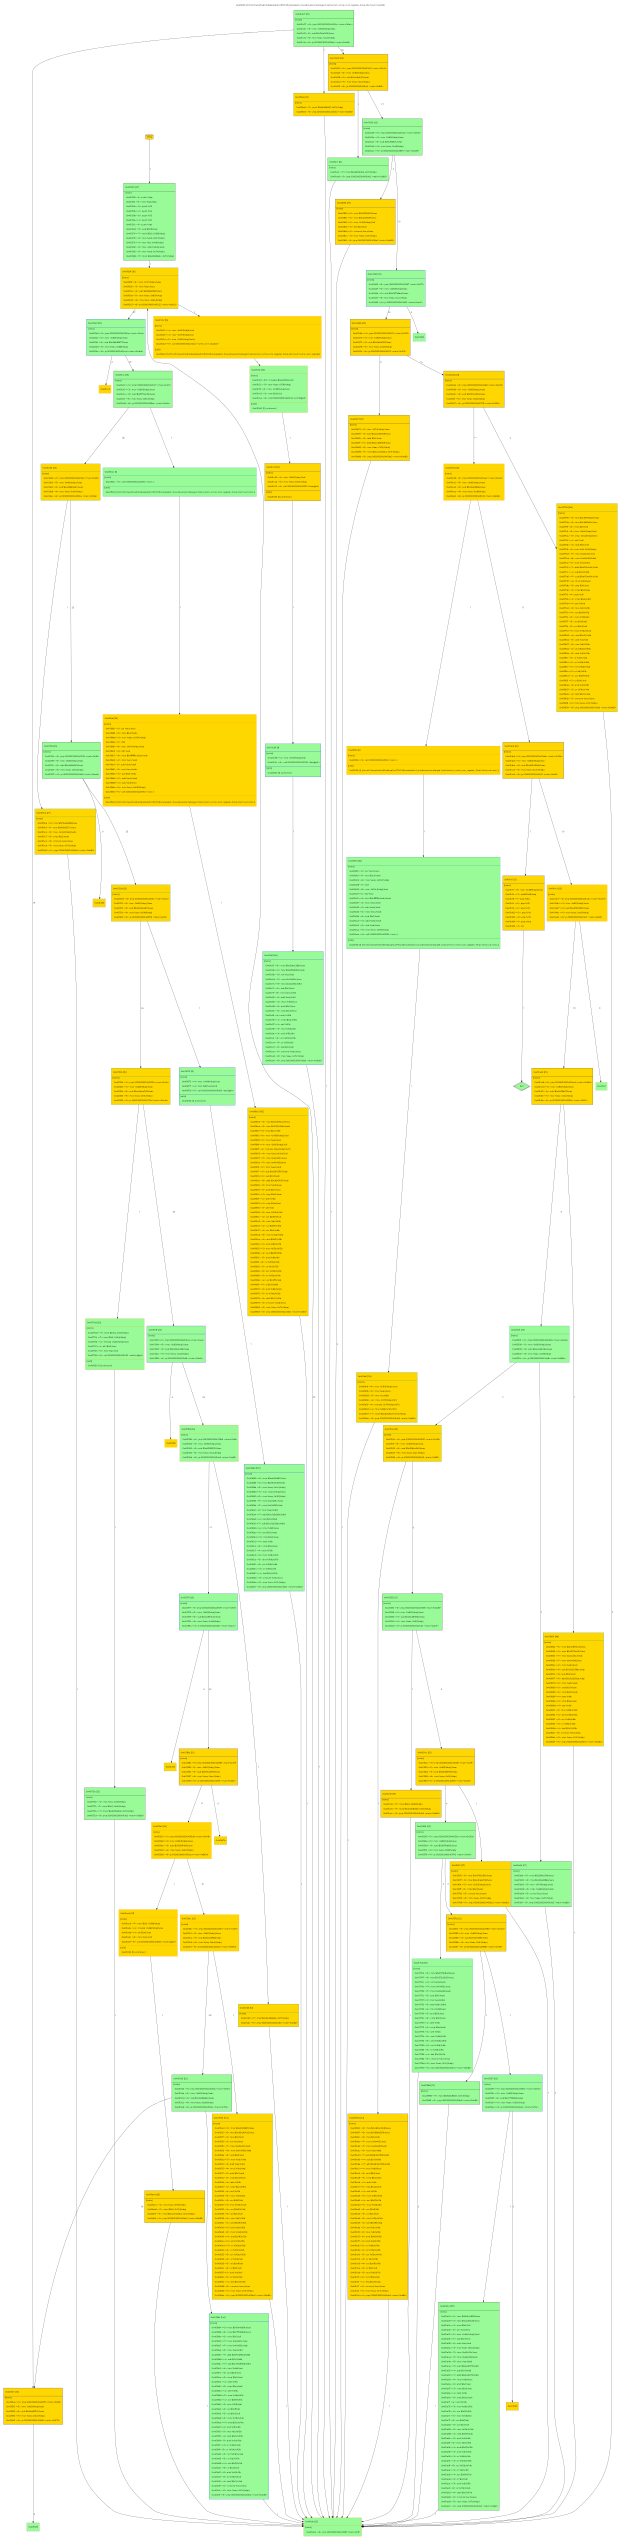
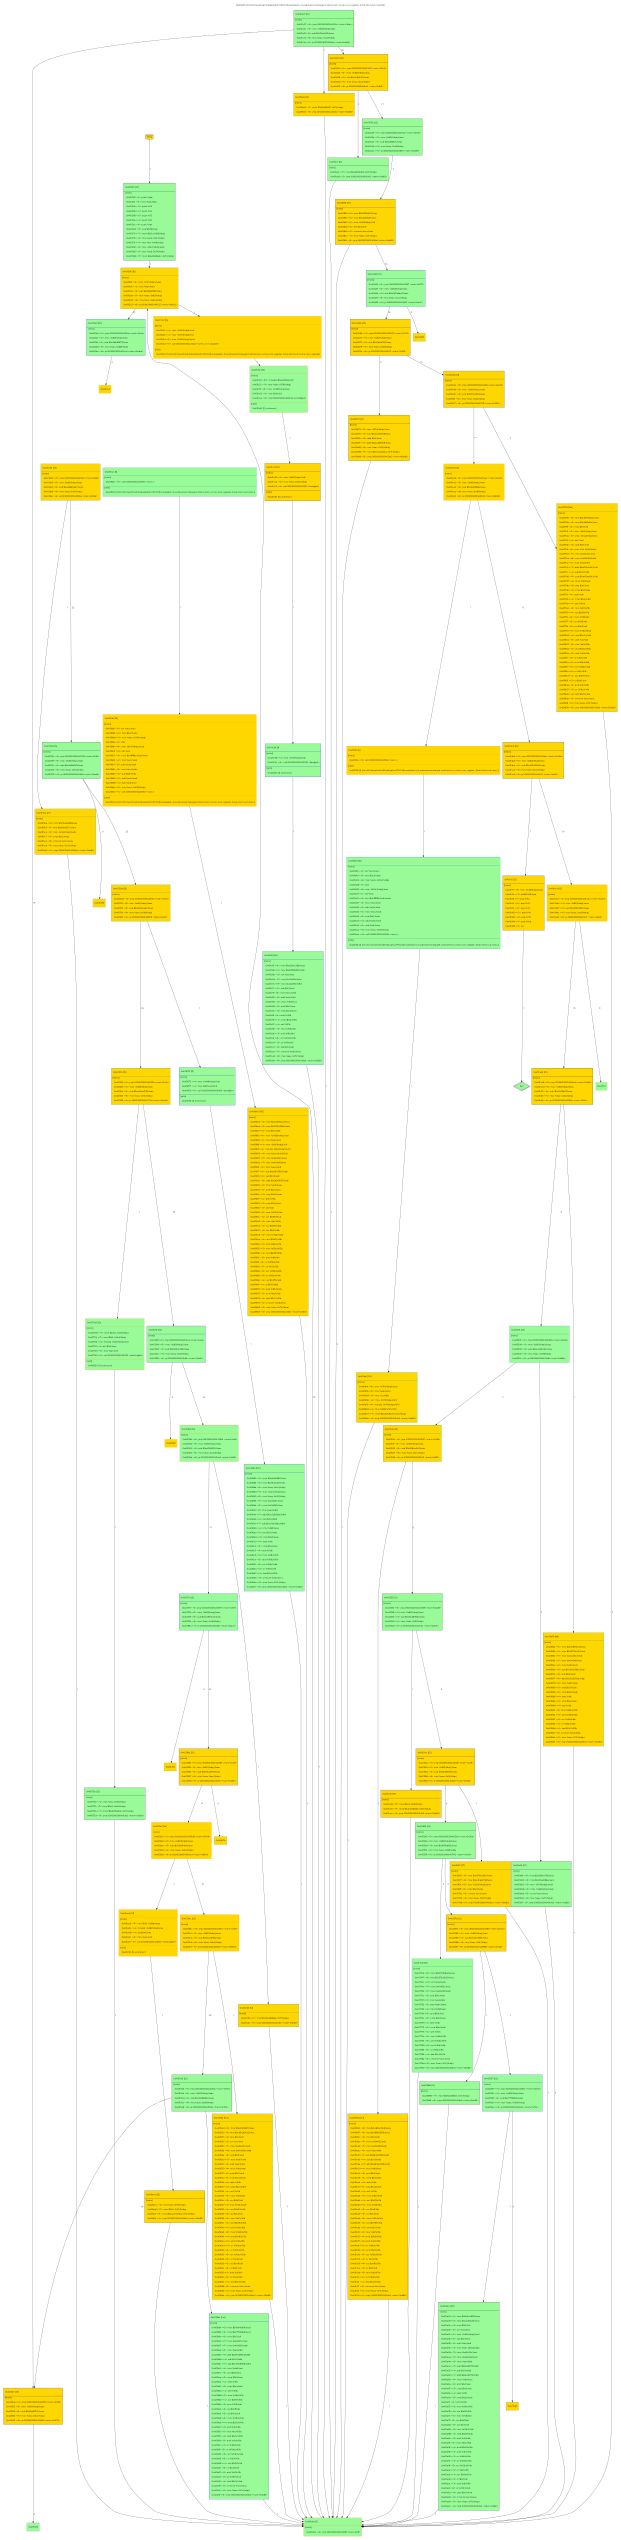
(398, 212) -> (381, 257)
(419, 337) -> (419, 337)
(143, 389) -> none
